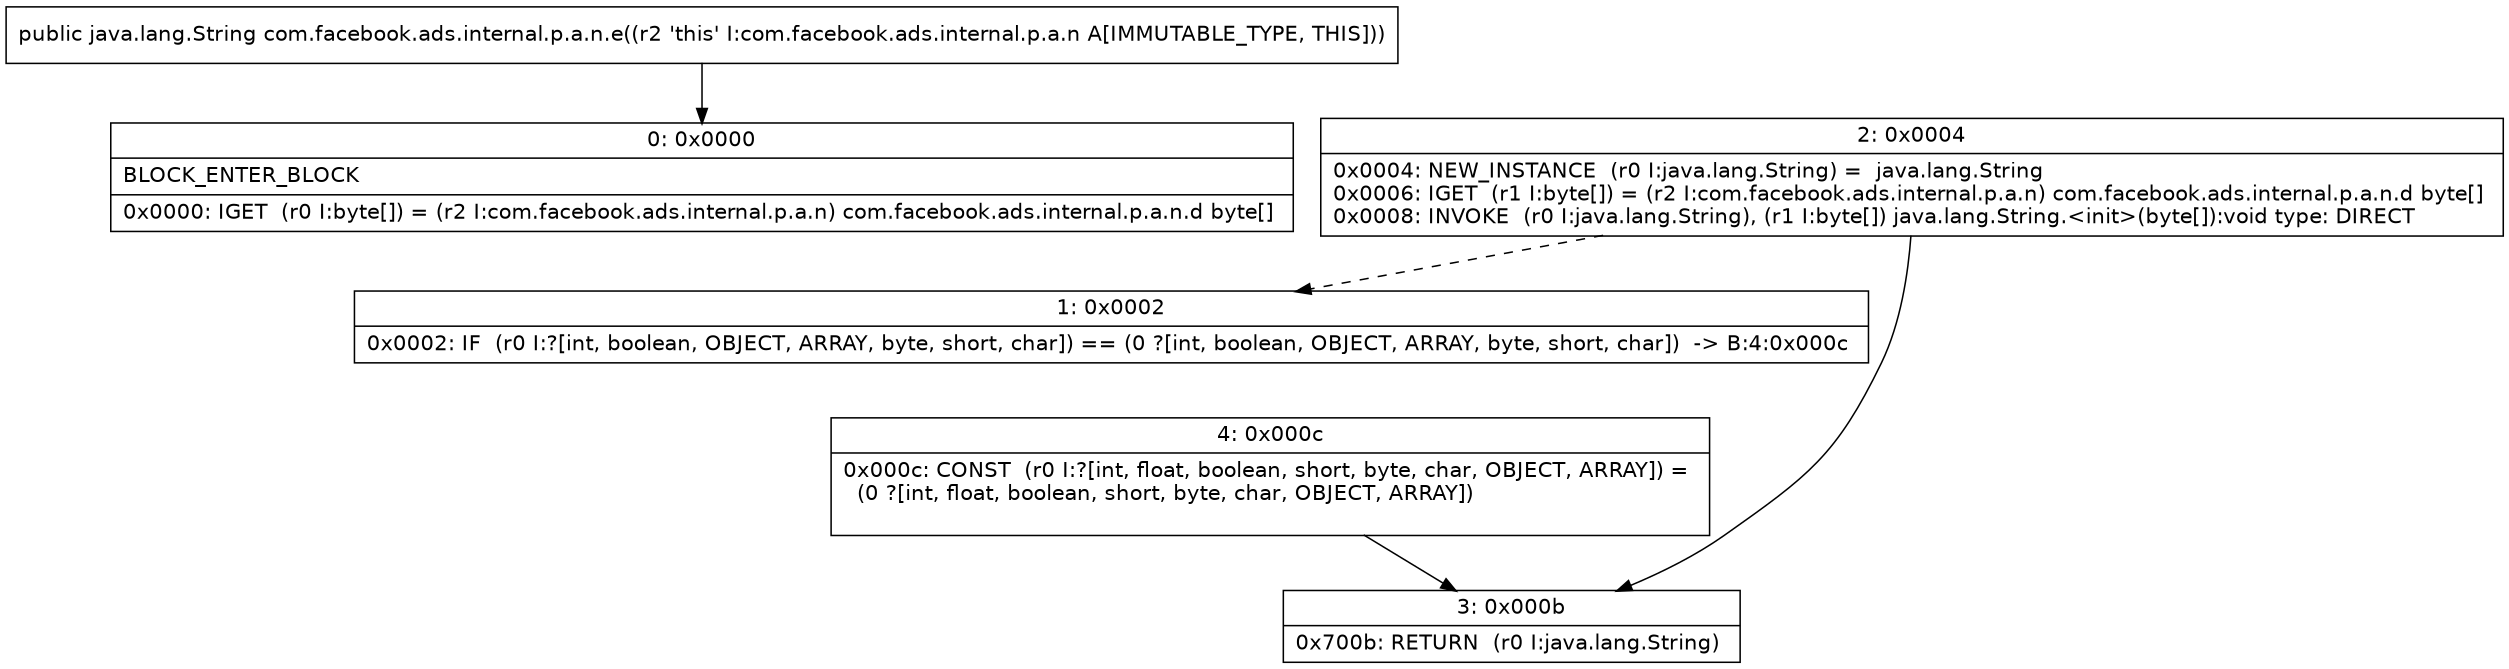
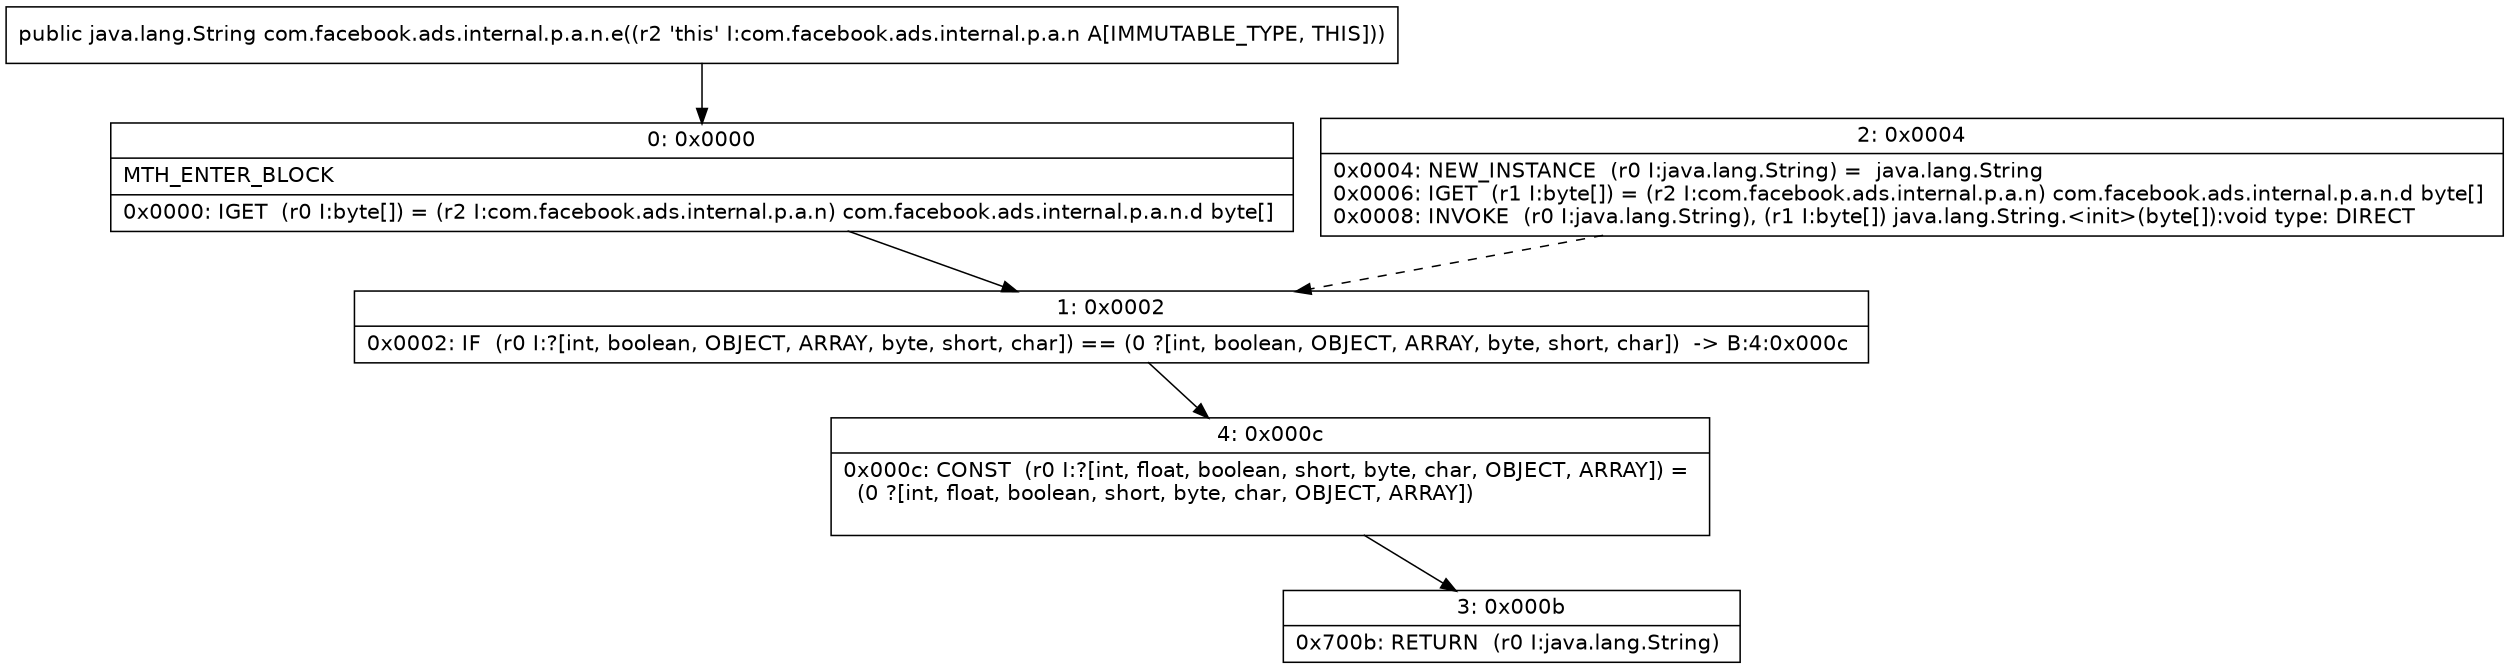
(241, 176) -> (229, 176)
none -> (925, 259)
none -> (1172, 385)
(1826, 453) -> none
